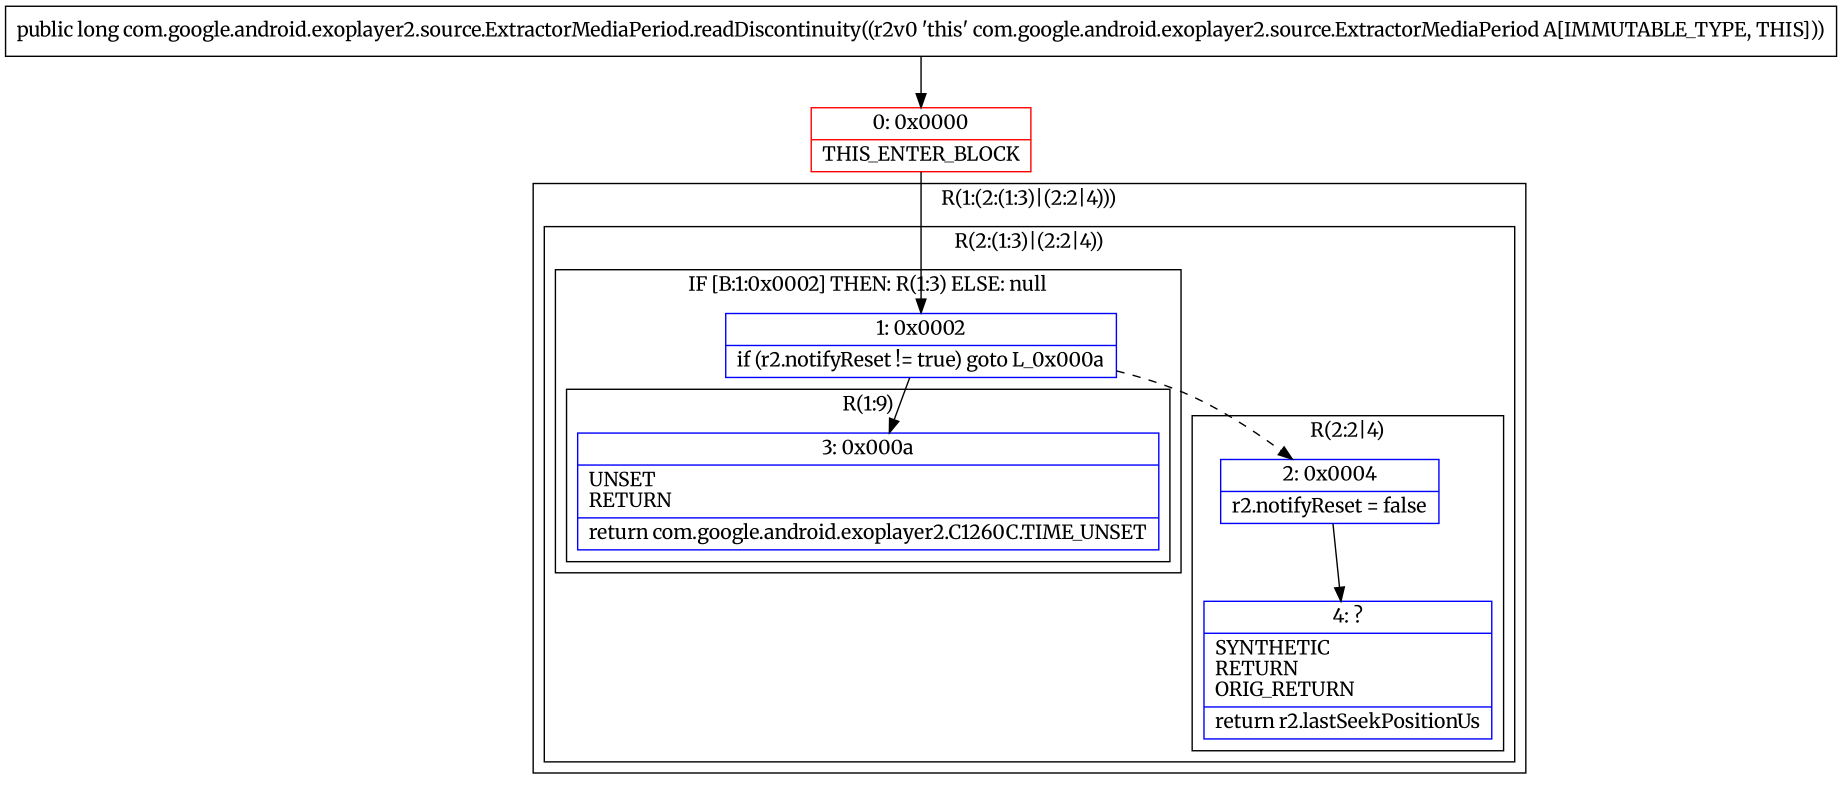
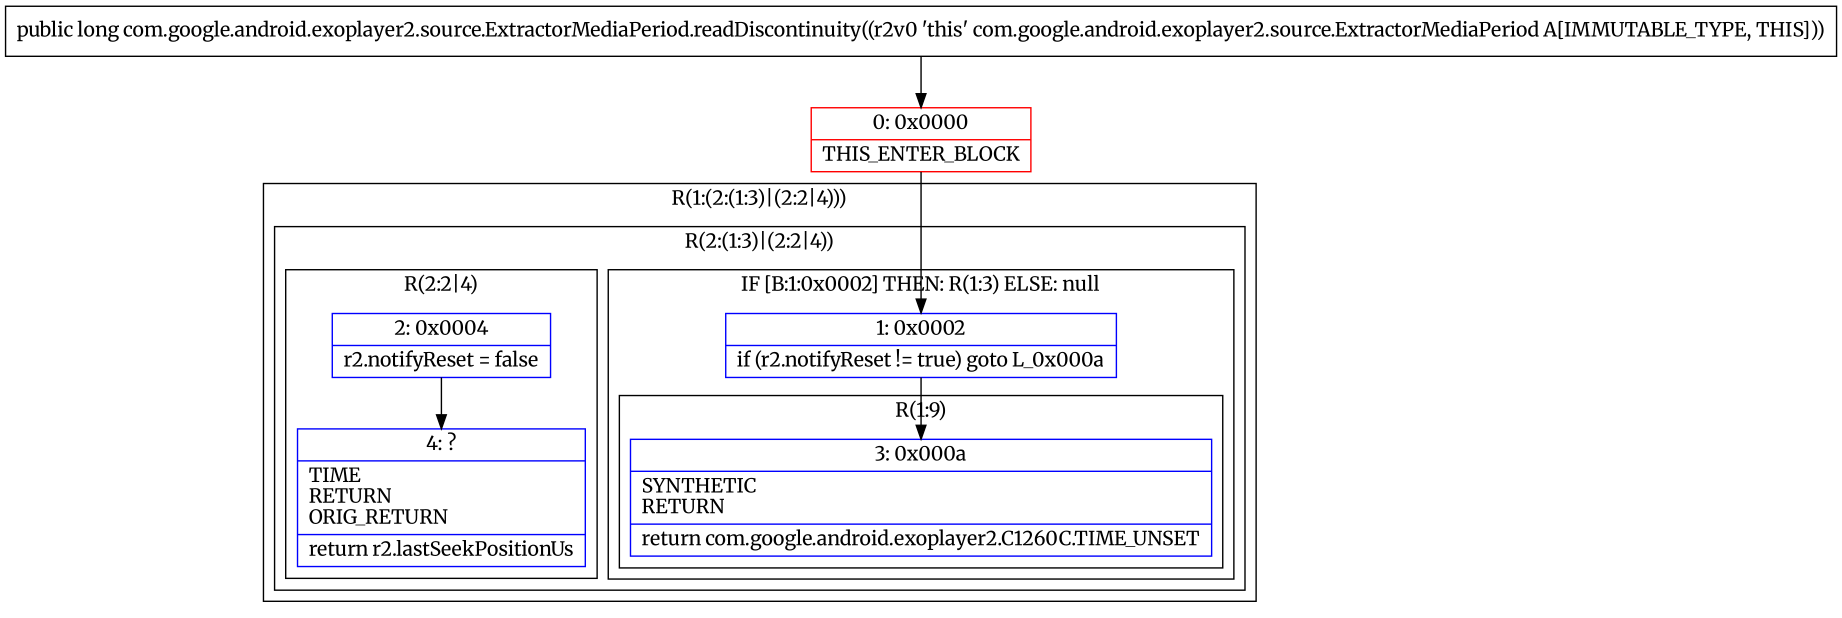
(1203, 402) -> none
(623, 480) -> (699, 487)
(1273, 649) -> (335, 476)
